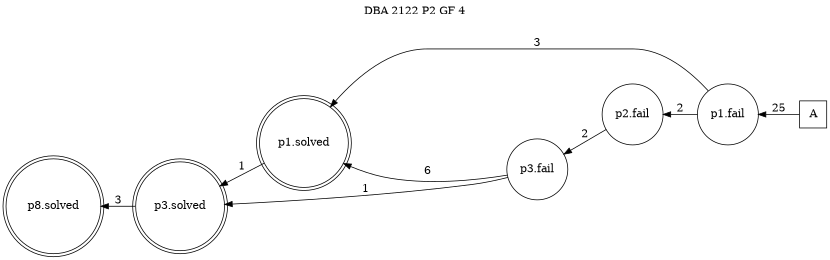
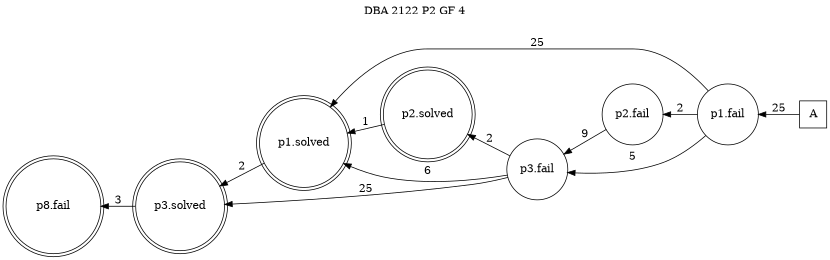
(537, 43) -> (537, 43)
none -> (428, 114)
(585, 134) -> (585, 134)
(242, 167) -> (242, 167)
none -> (645, 168)
(366, 189) -> (366, 189)
(53, 206) -> (53, 206)
